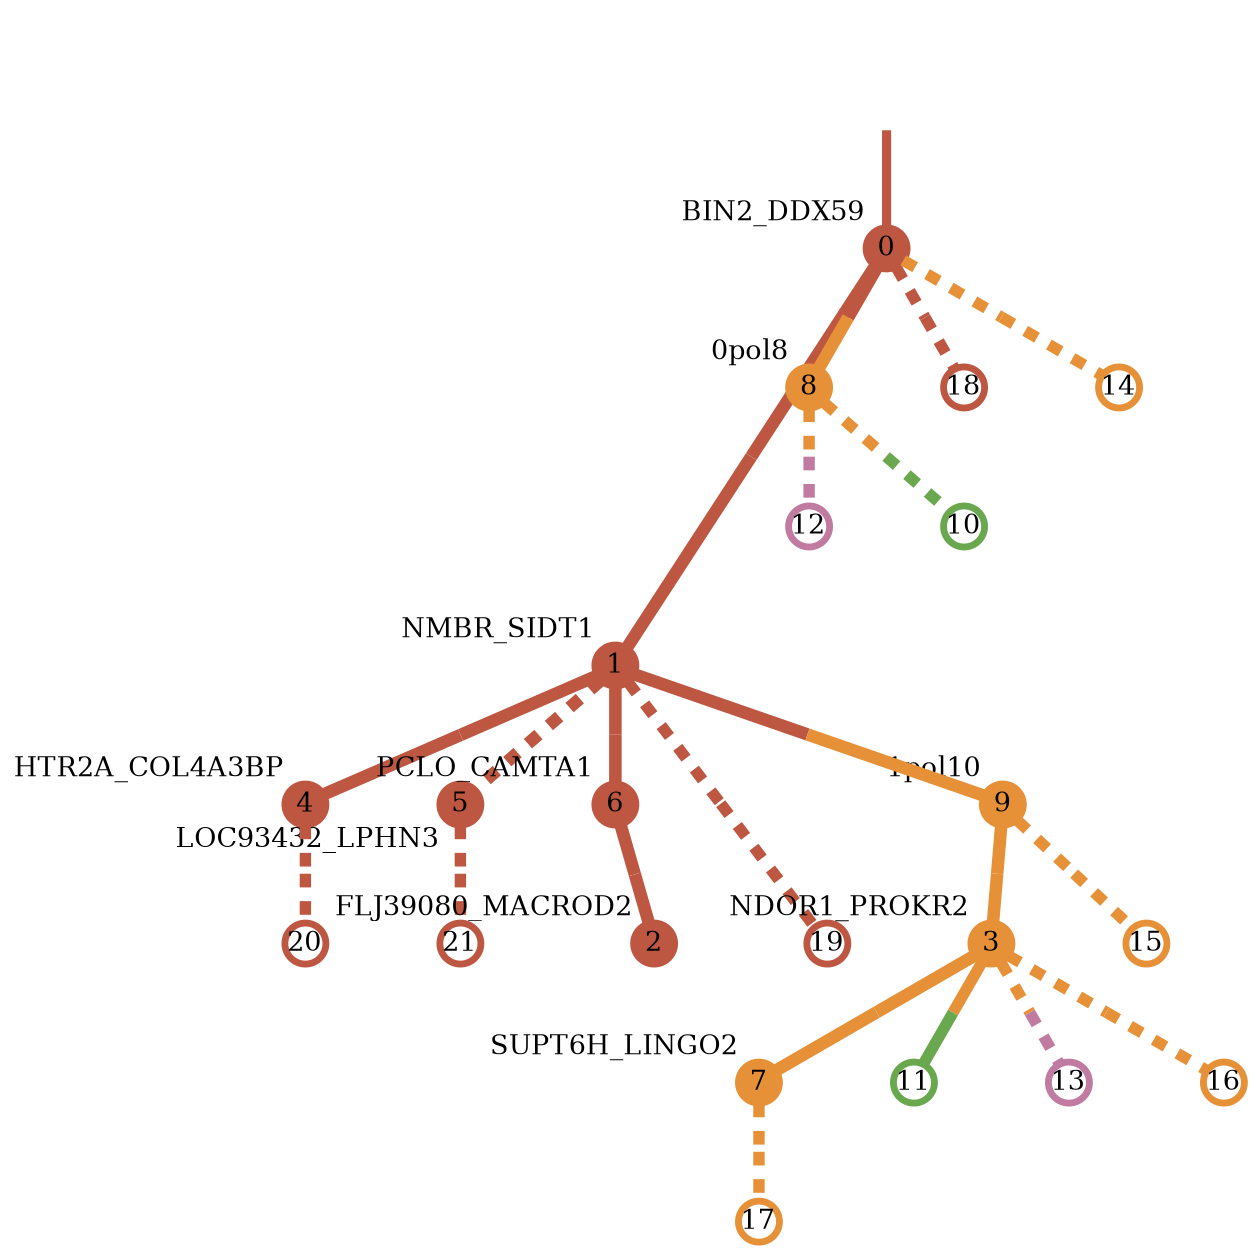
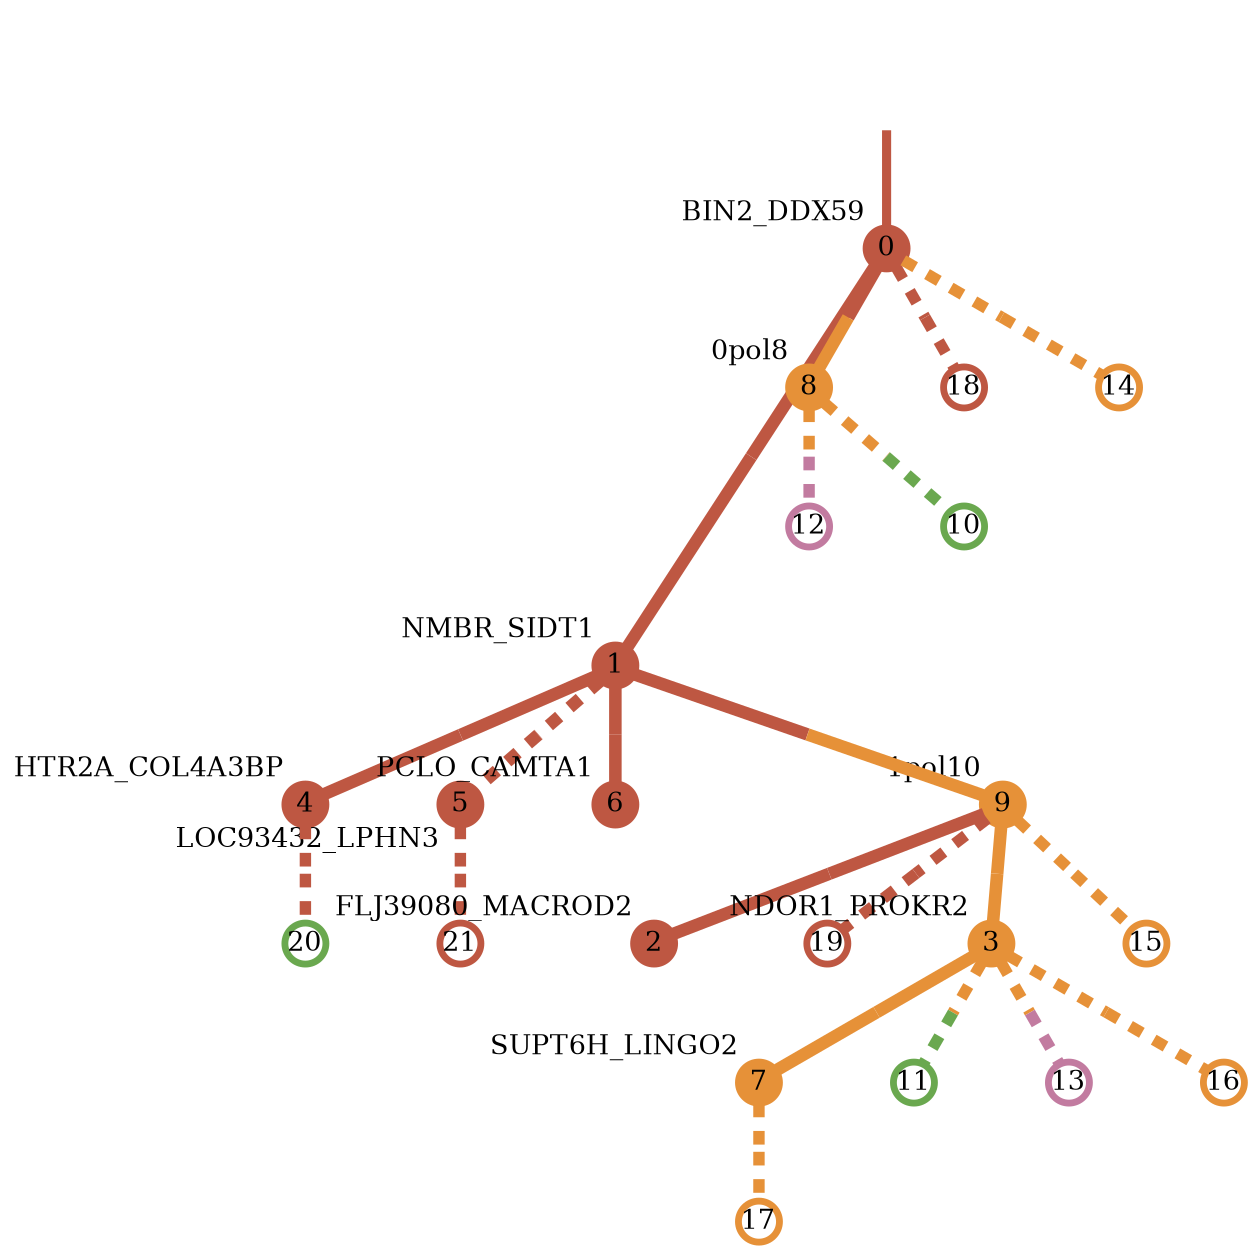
(721, 804) -> (916, 874)
(635, 874) -> (829, 874)
(305, 944) -> (305, 944)
(953, 1013) -> (953, 1013)
